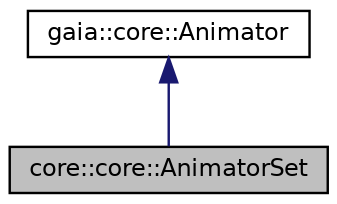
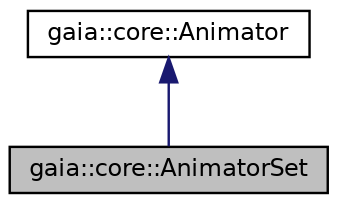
(169, 170) -> (169, 170)
